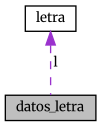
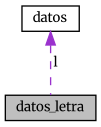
(51, 19) -> (51, 19)
